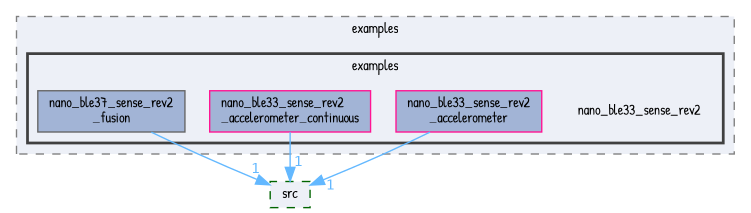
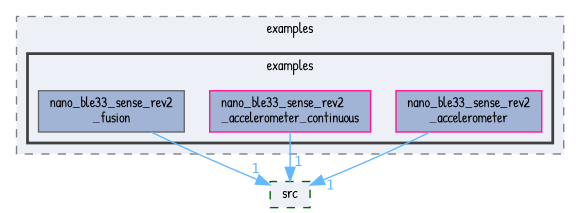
(111, 111) -> (111, 111)
(639, 111) -> none
